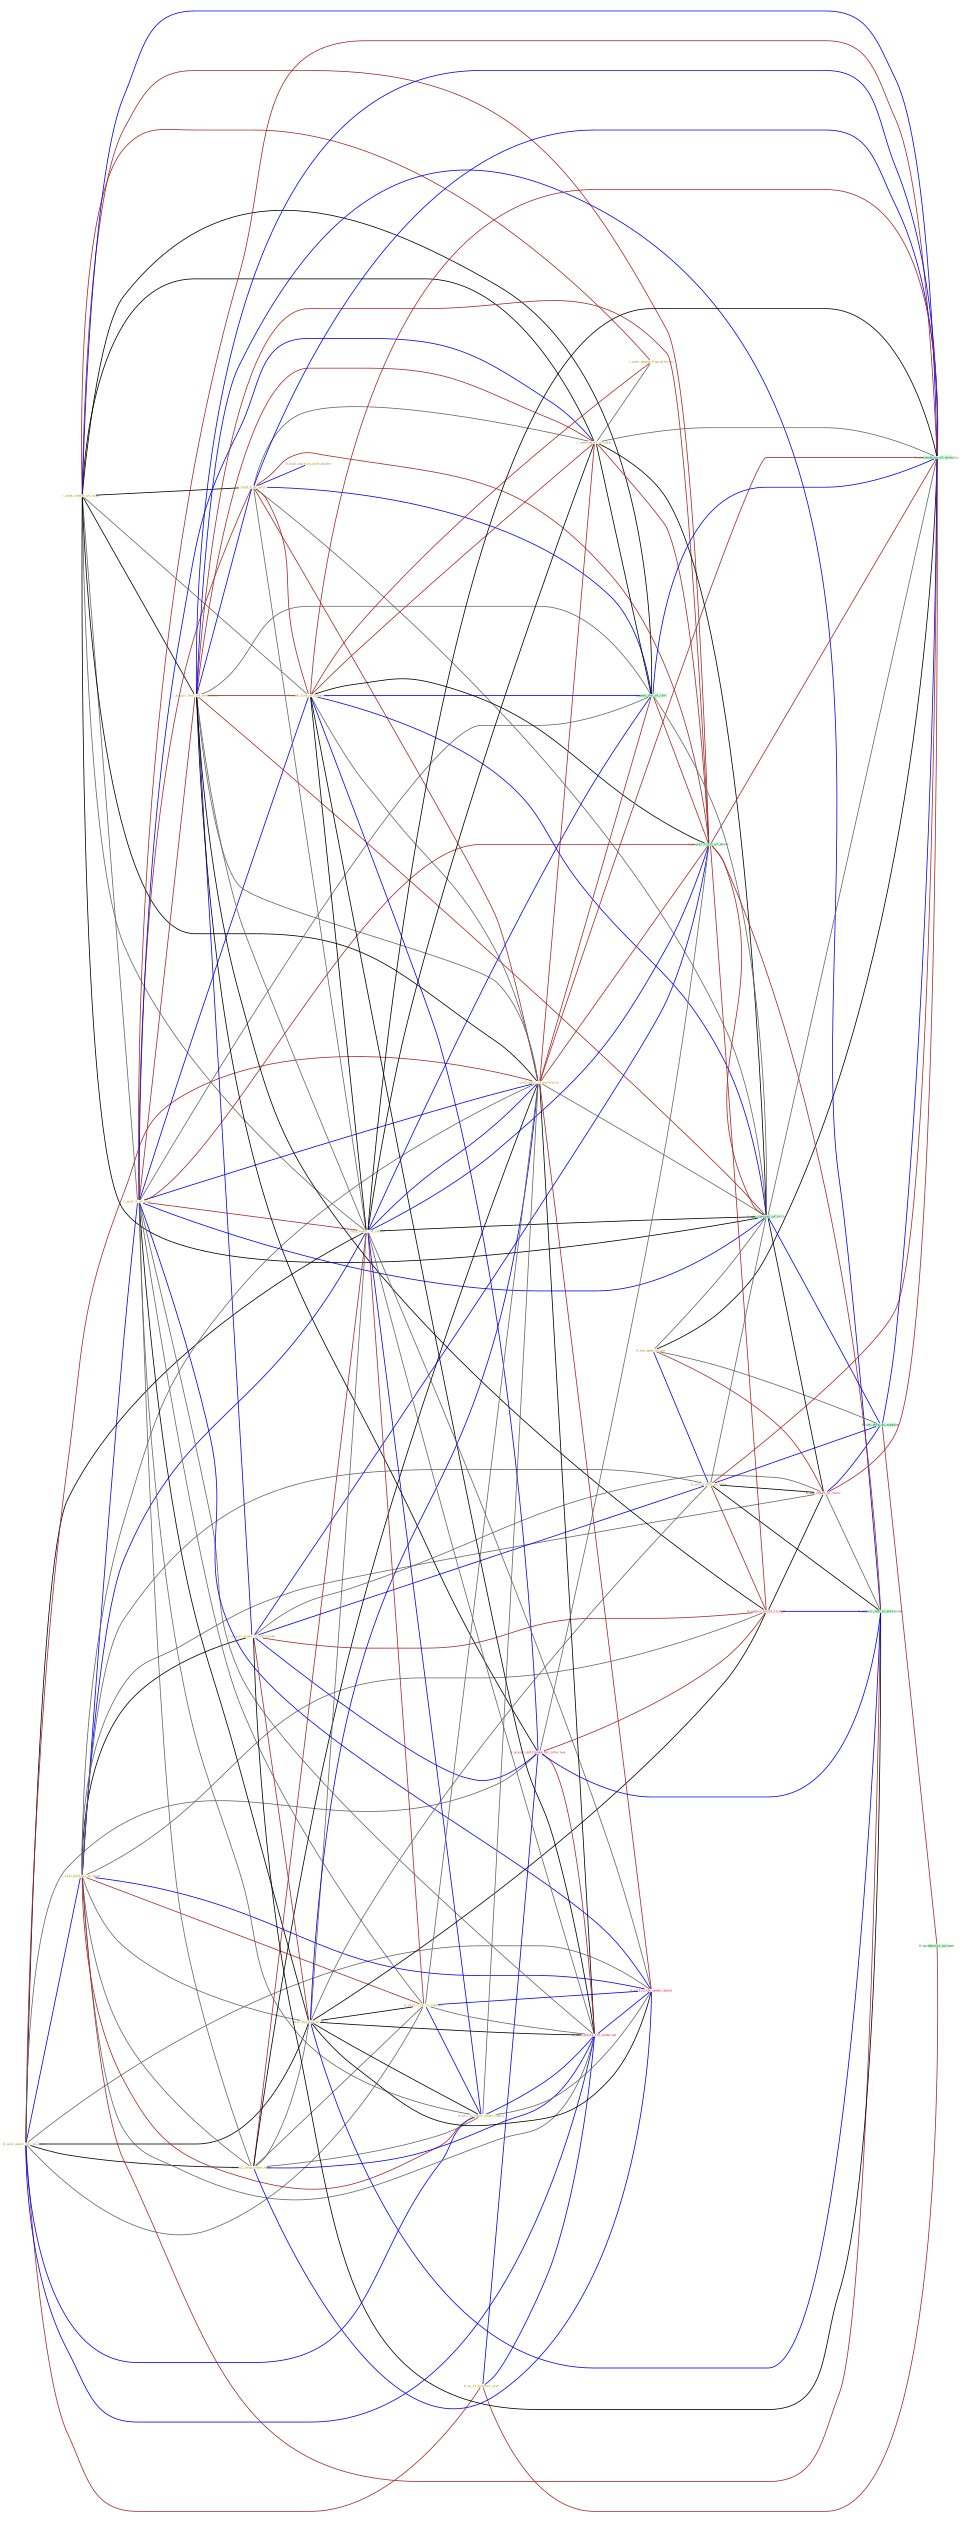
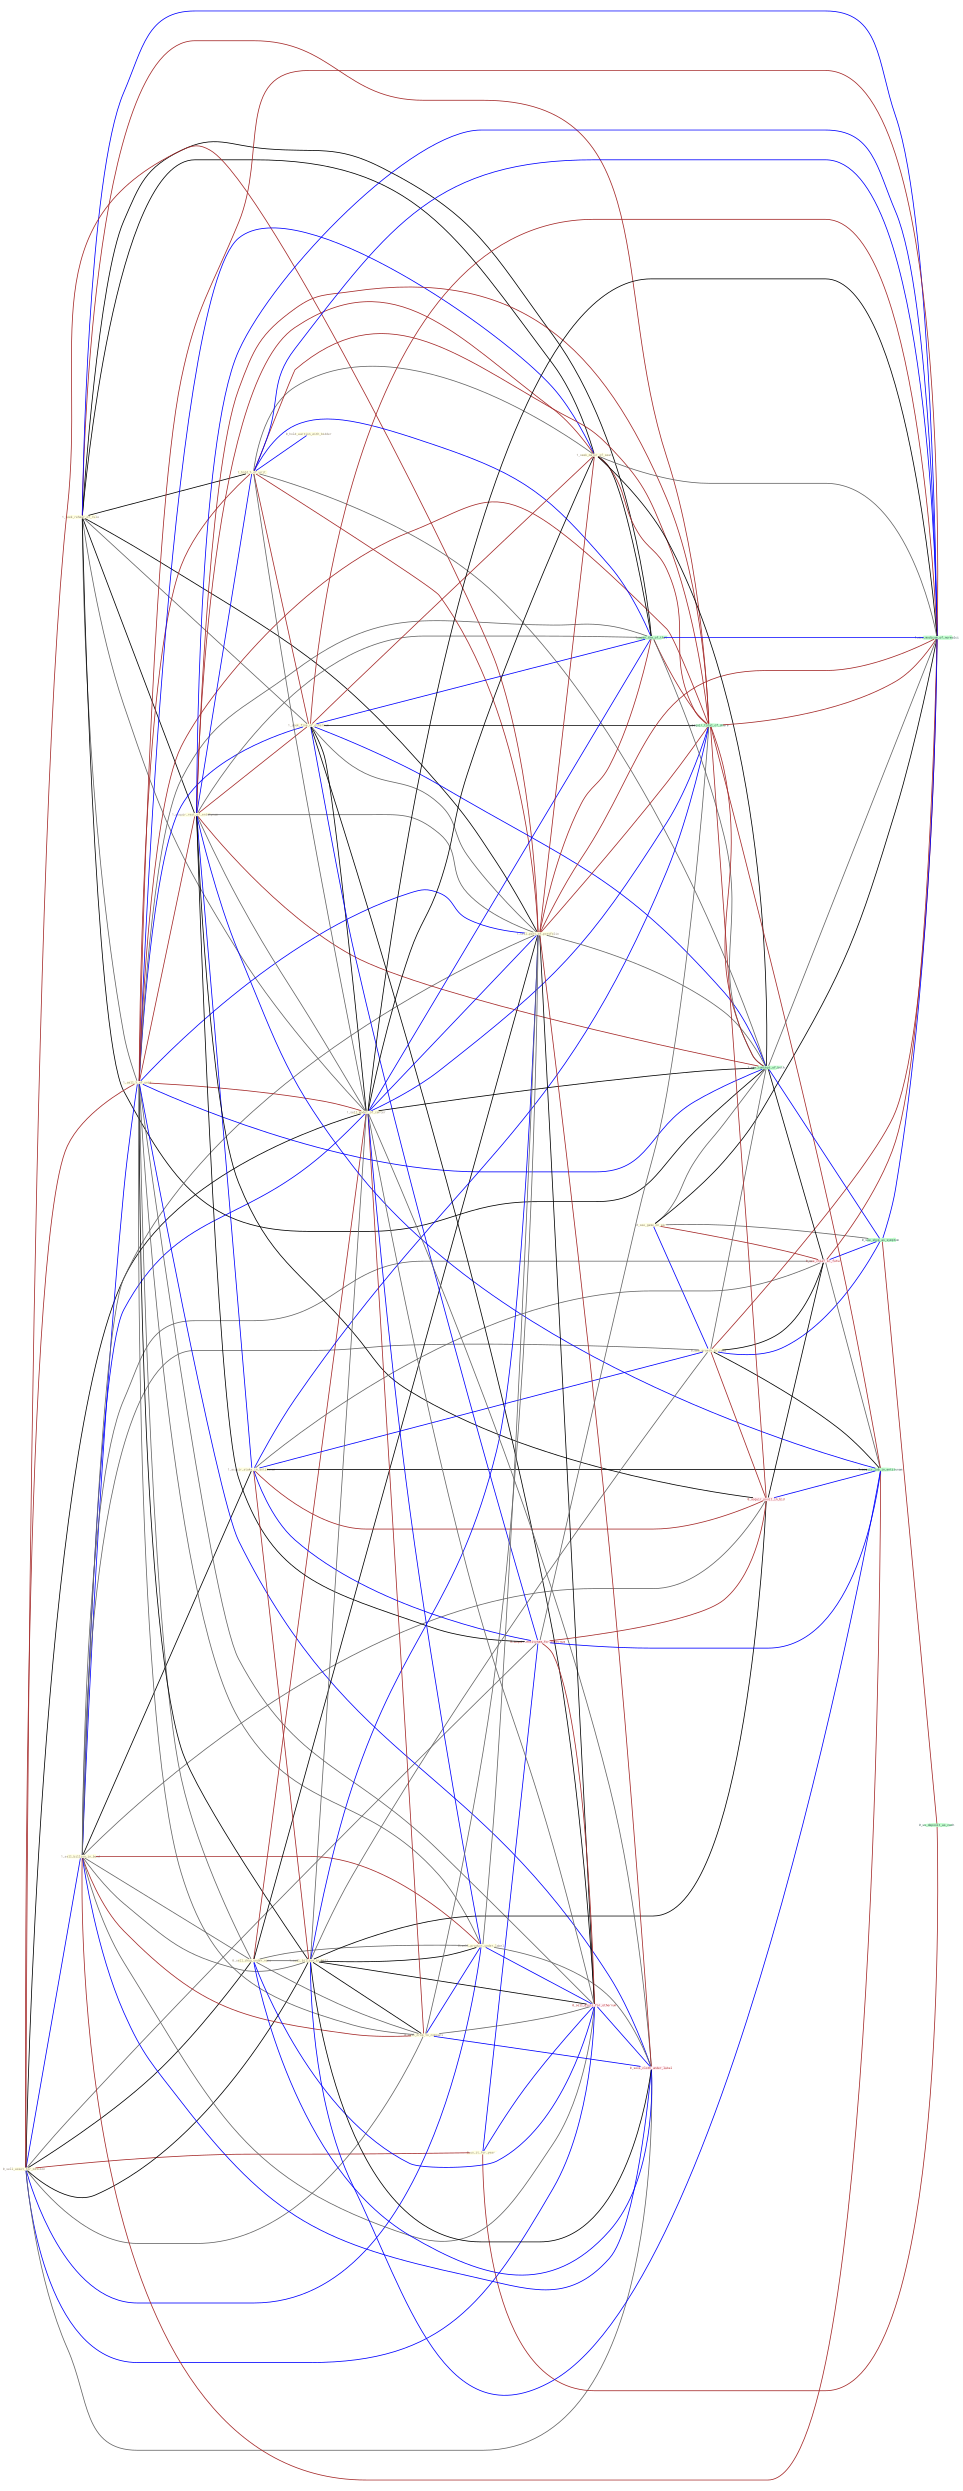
(652, 362) -> none
none -> (38, 1414)
(482, 2386) -> (482, 2153)
